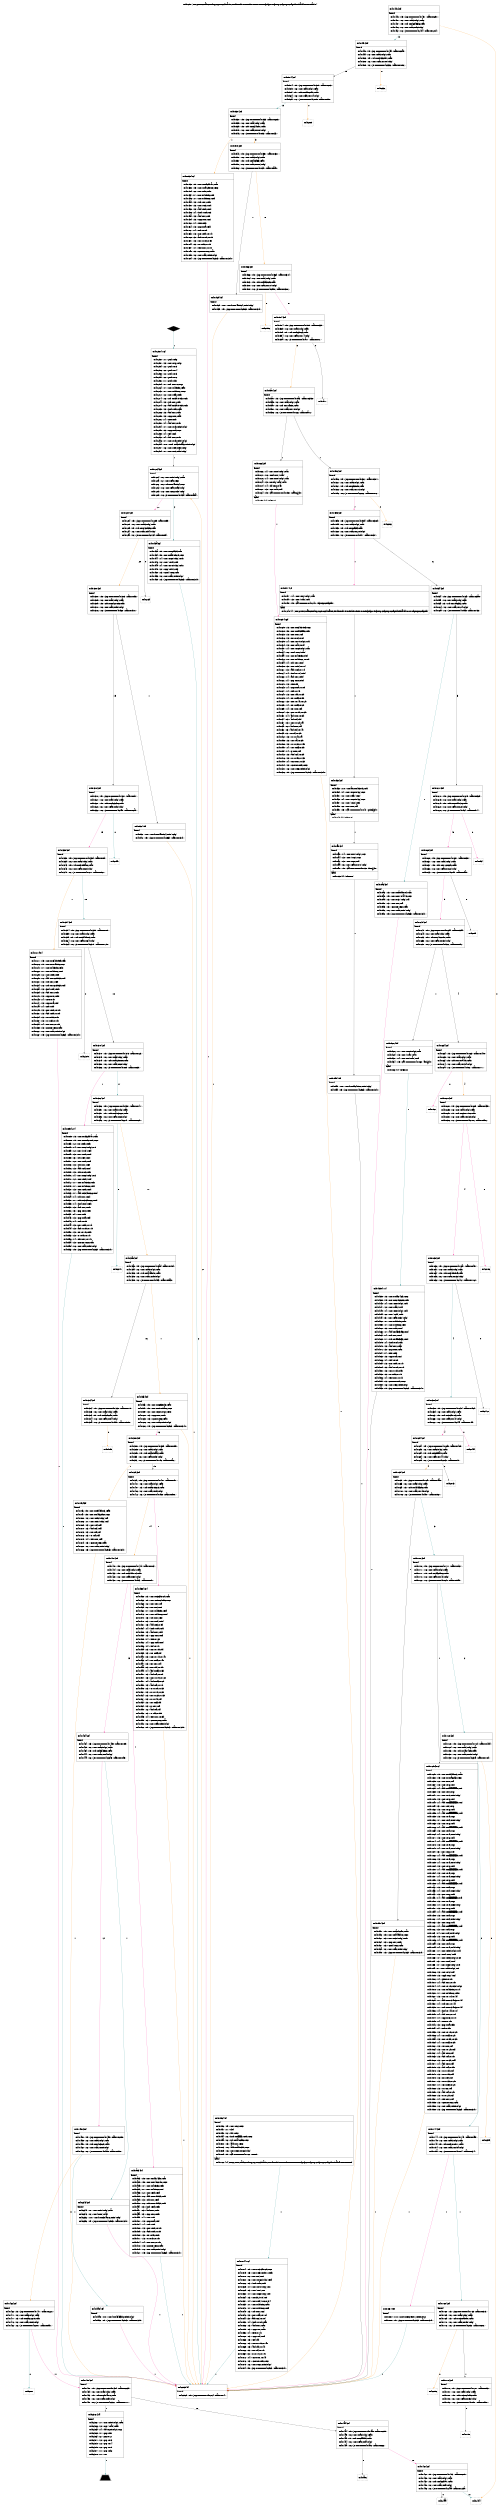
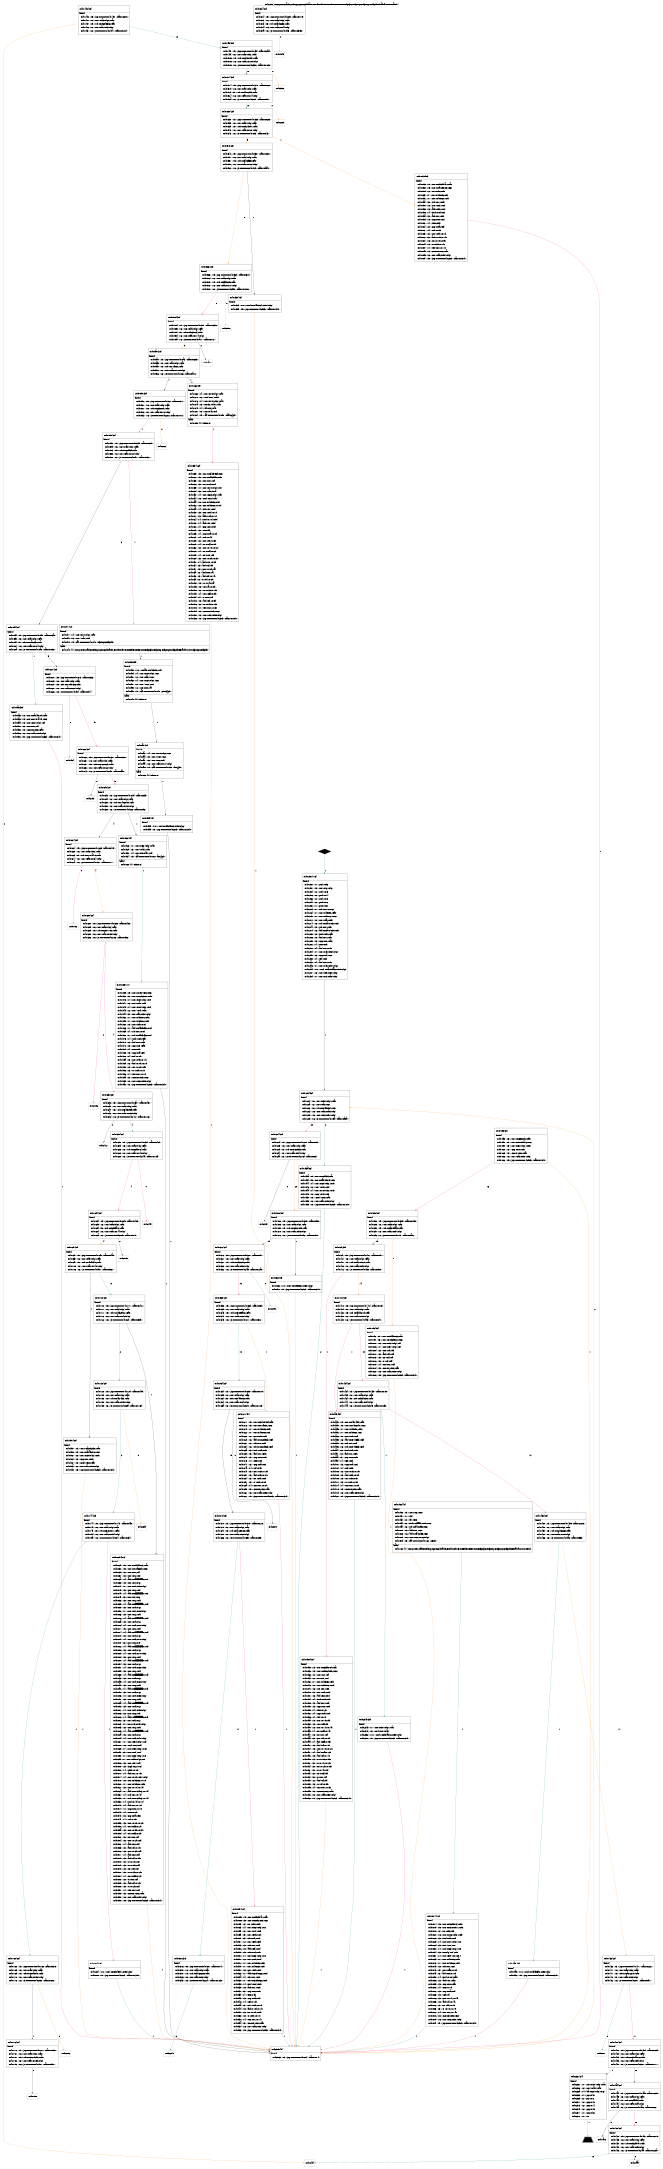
(150, 1269) -> none
